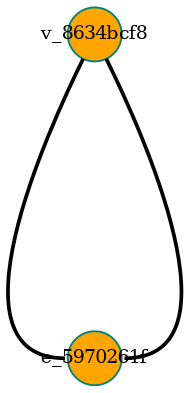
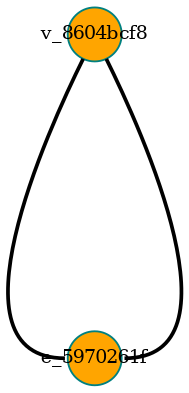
(95, 34) -> (95, 34)
